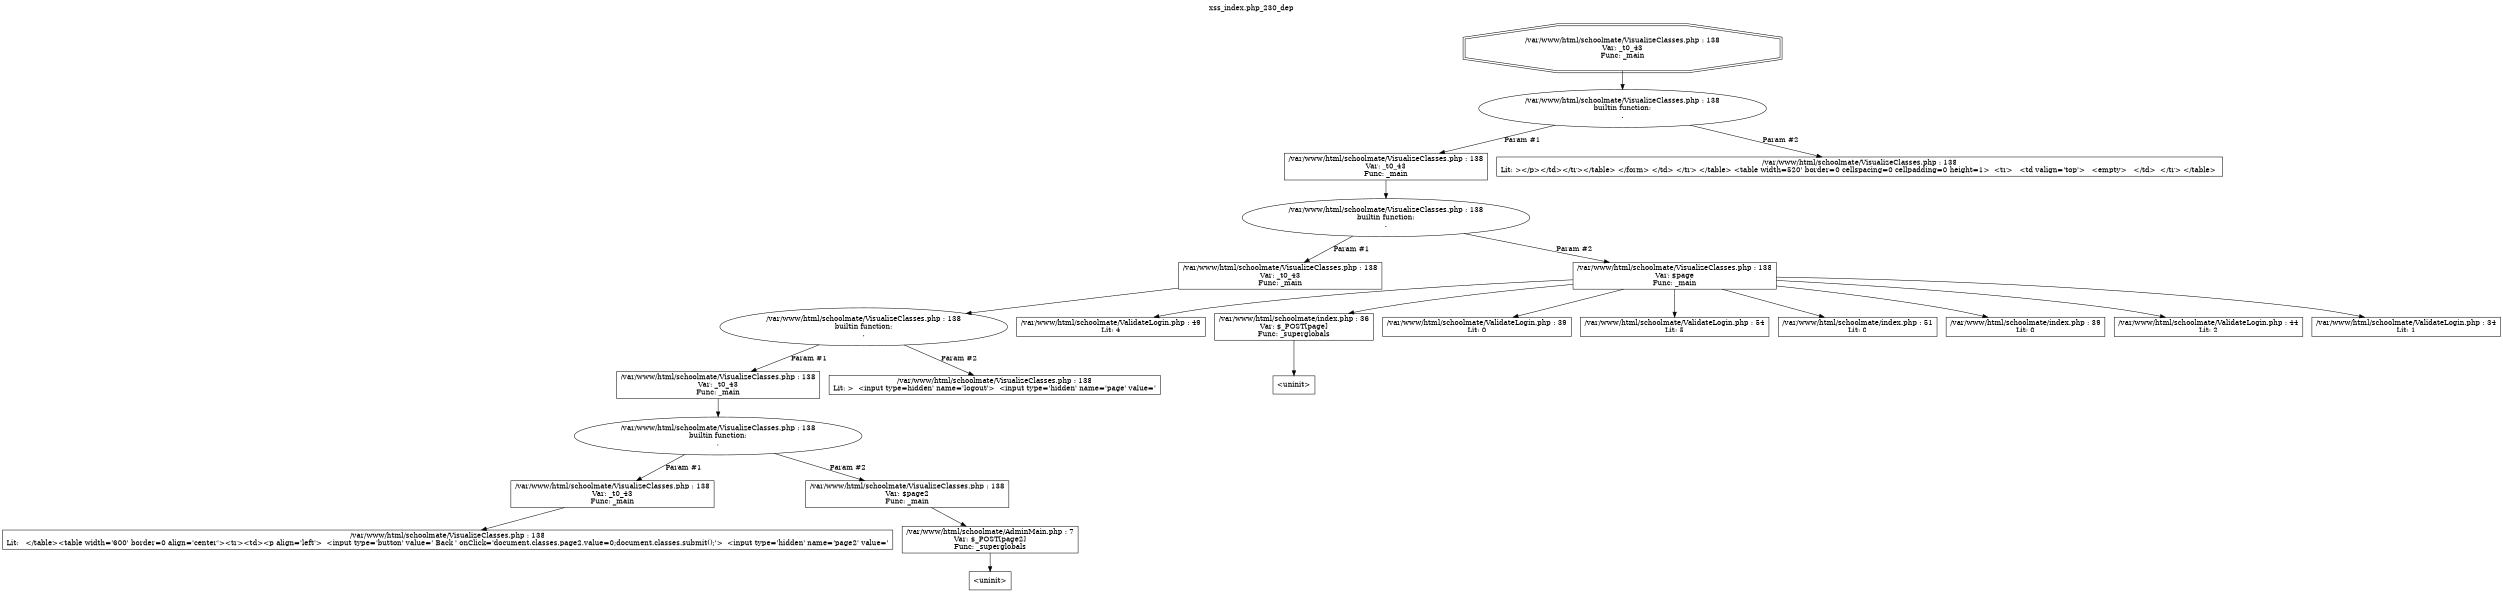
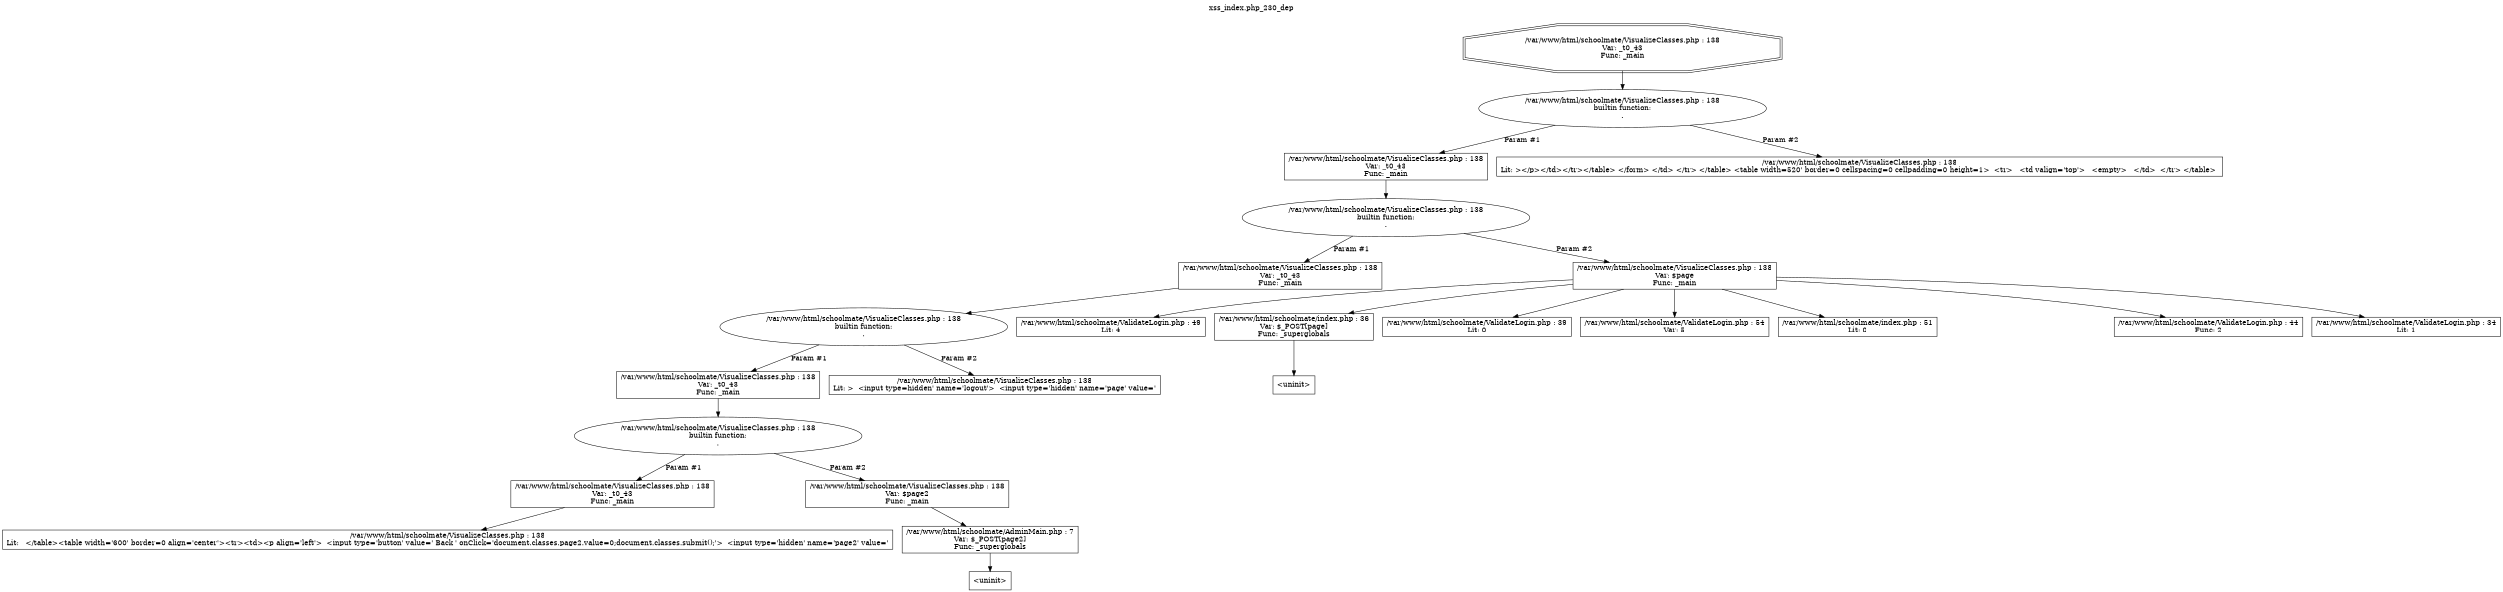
(1675, 327) -> (1675, 327)
(2026, 327) -> none
(2209, 327) -> (2209, 327)
